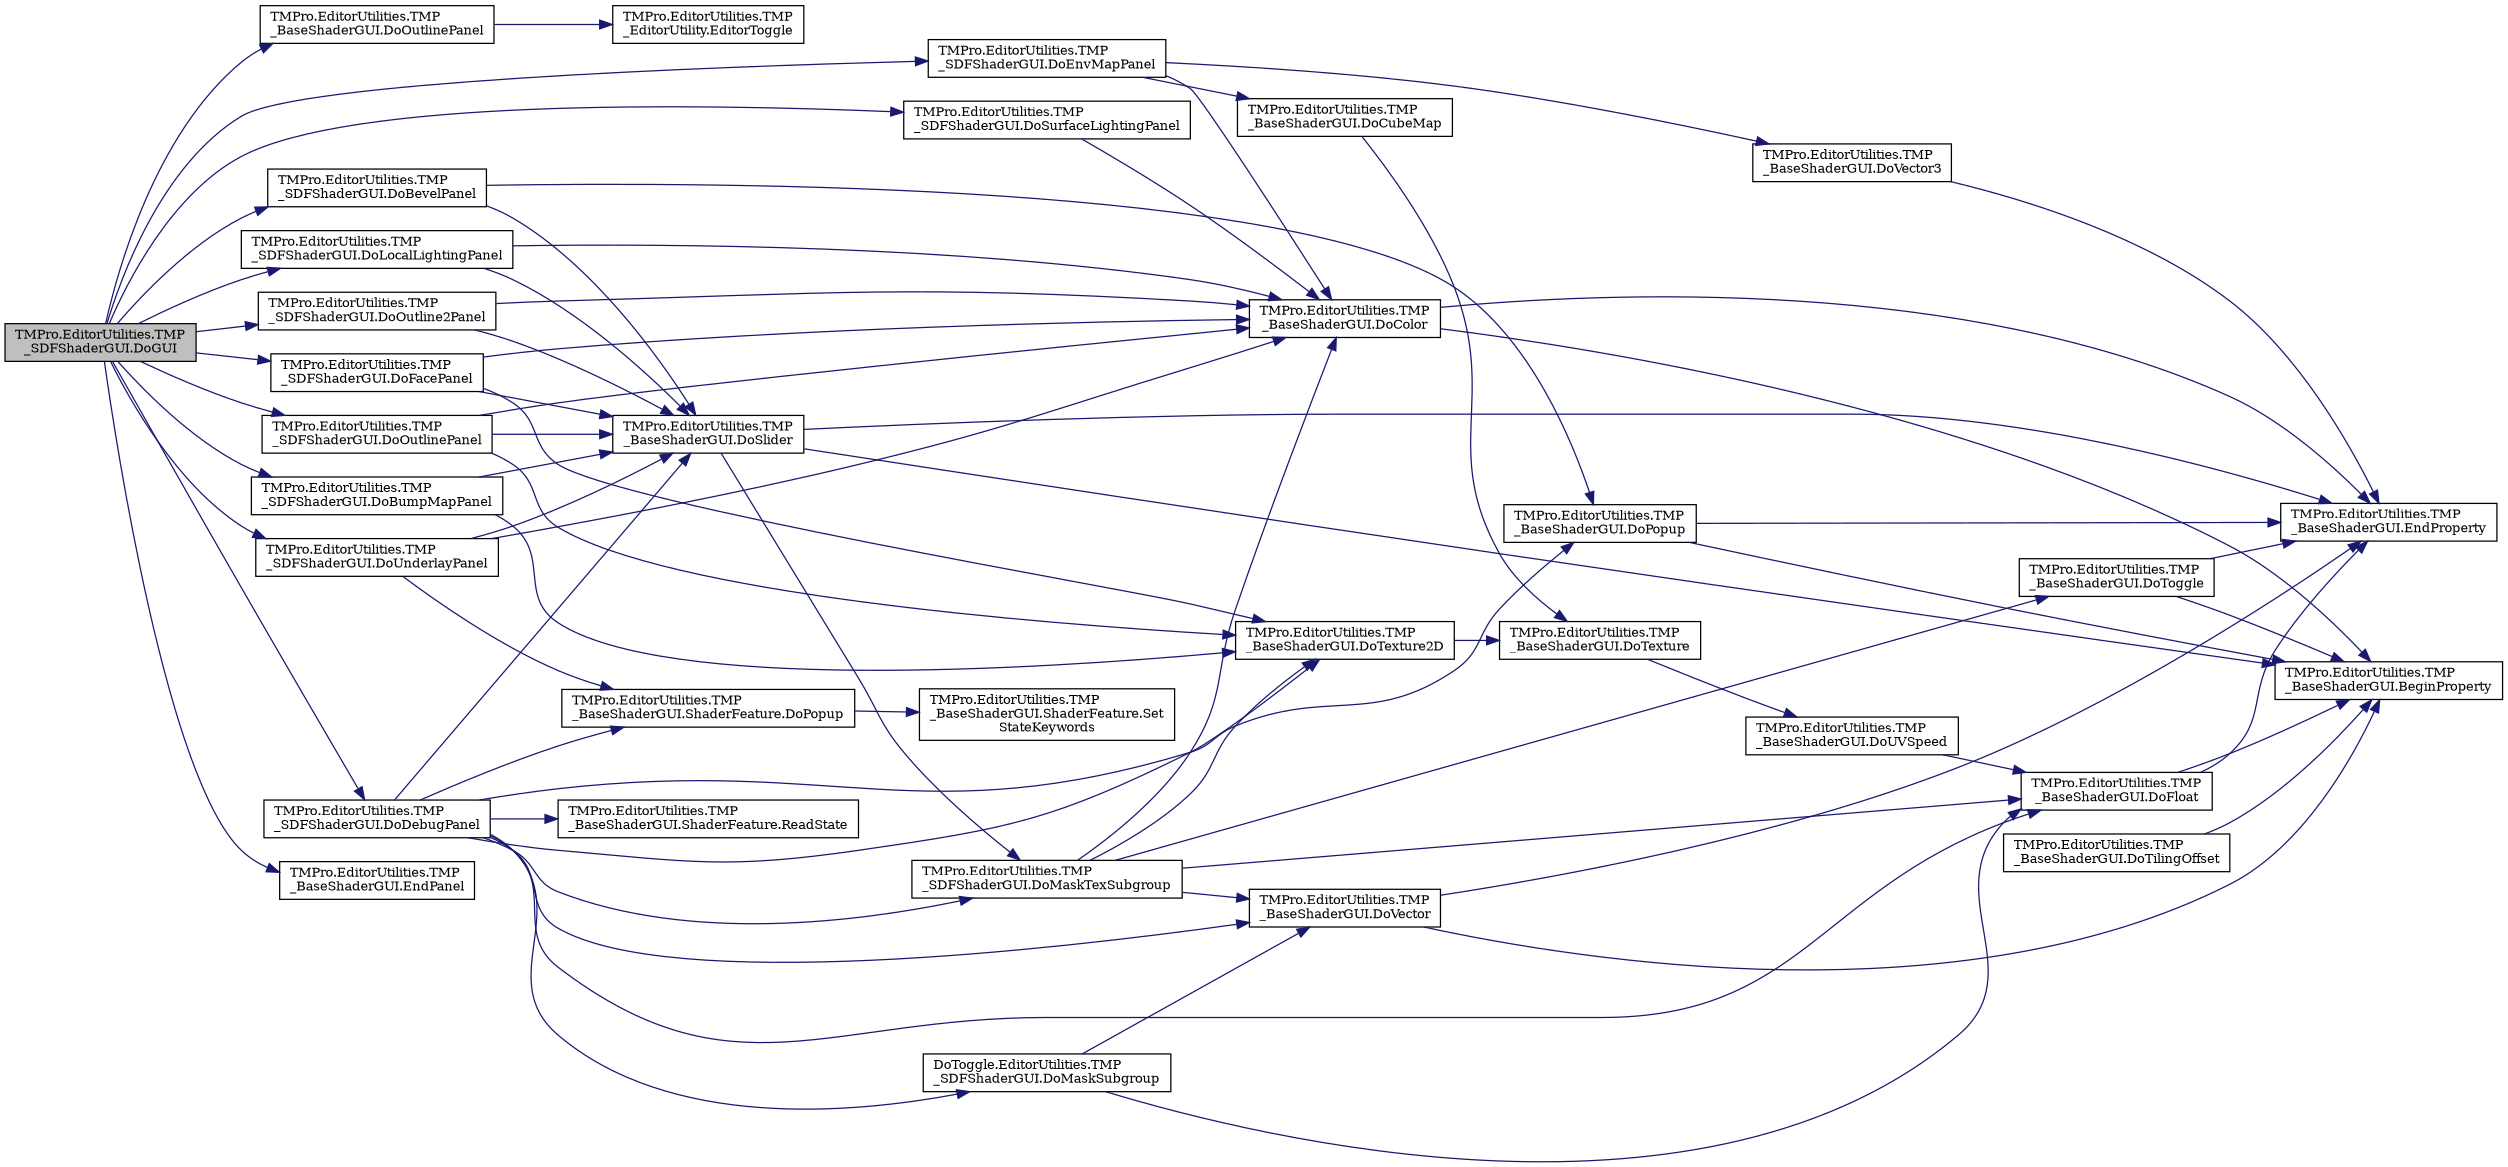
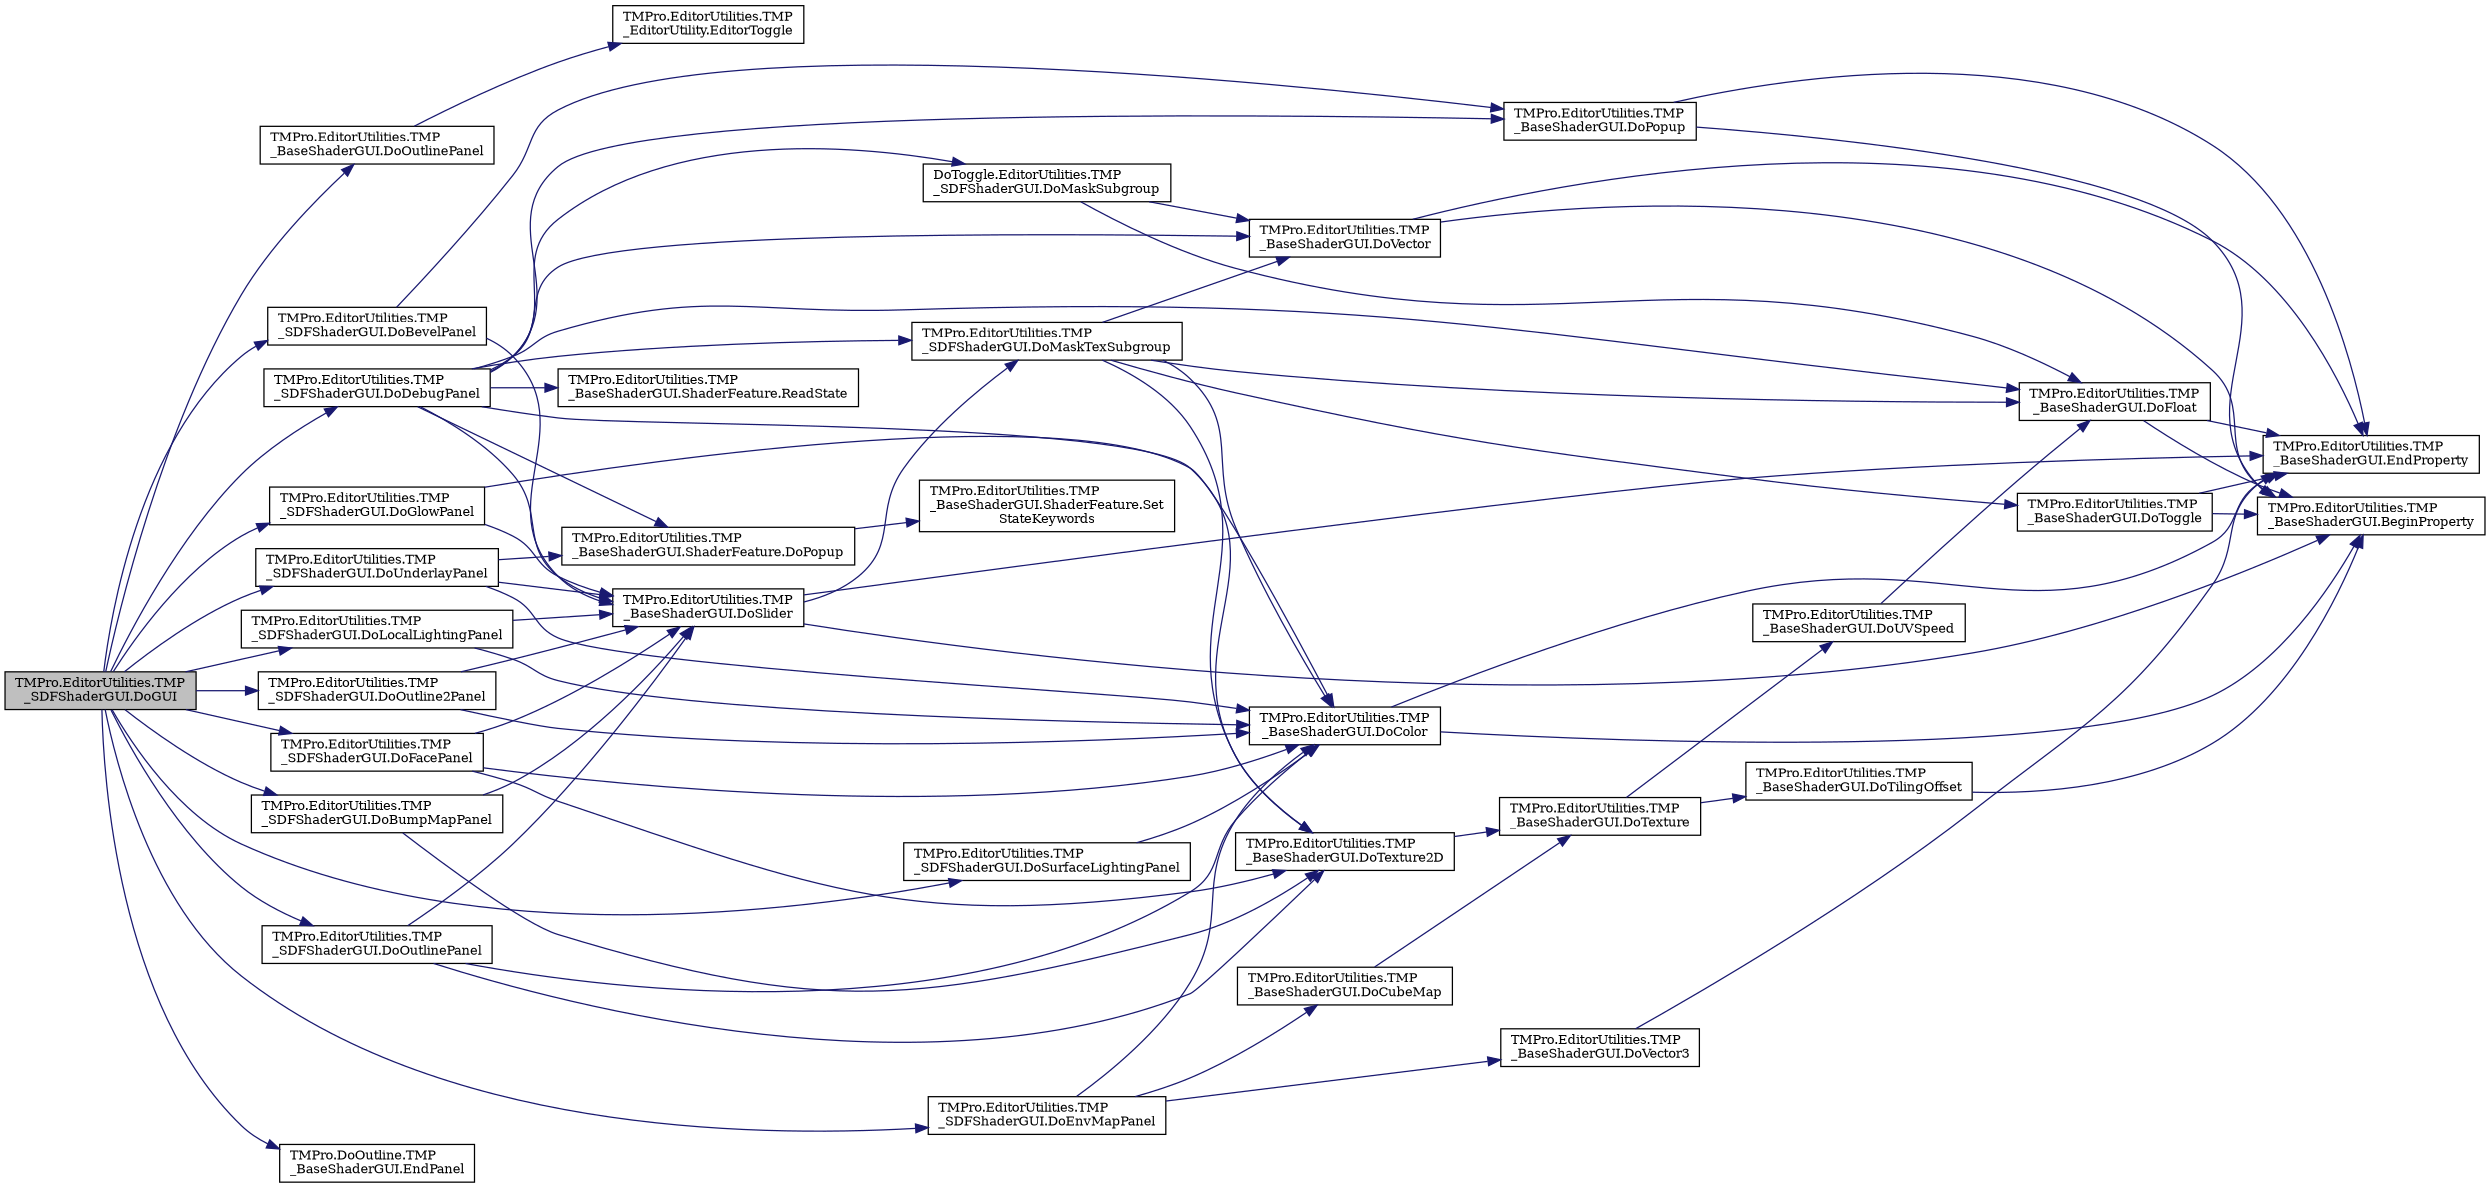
none -> (377, 506)
none -> (1717, 801)
(377, 880) -> (377, 1163)
